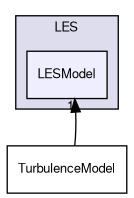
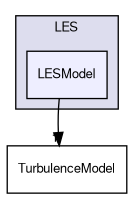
(76, 129) -> (58, 117)
